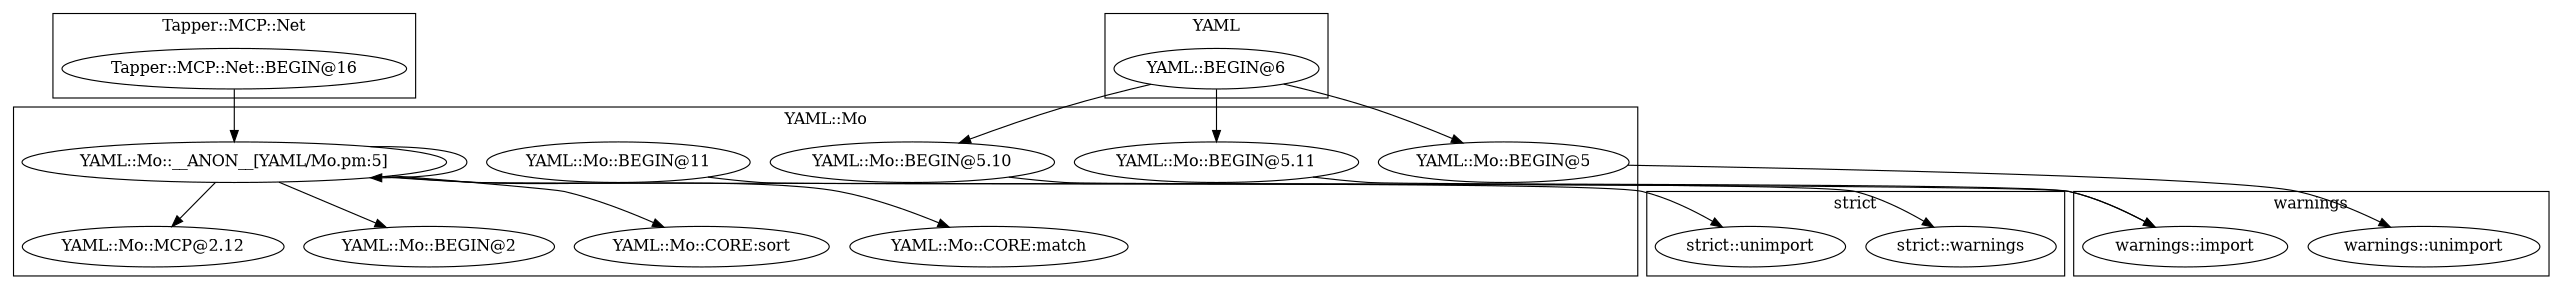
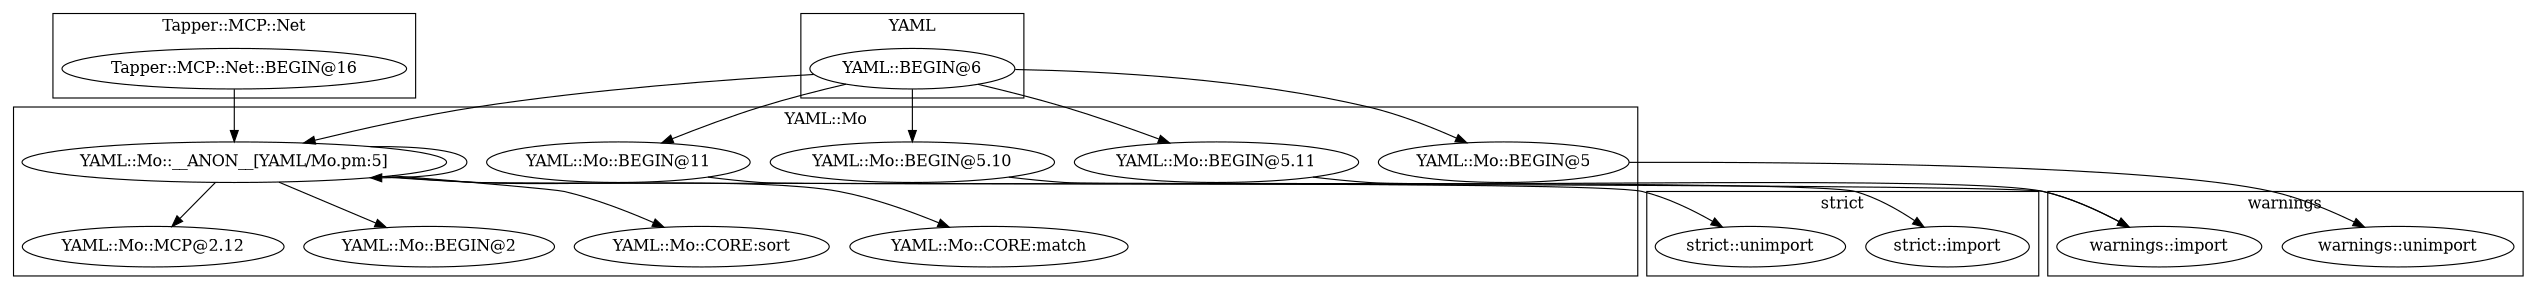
none -> (563, 96)
none -> (736, 115)
(1961, 247) -> (1948, 247)
